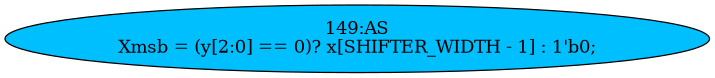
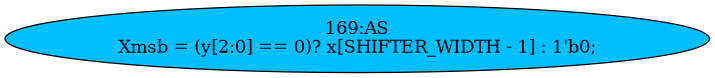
(357, 39) -> (357, 39)
